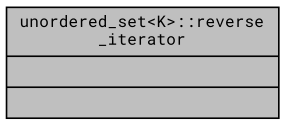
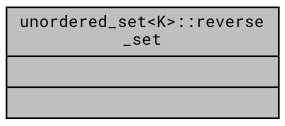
(143, 40) -> (143, 40)
